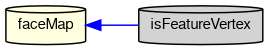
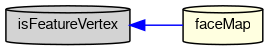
(120, 25) -> (164, 25)
